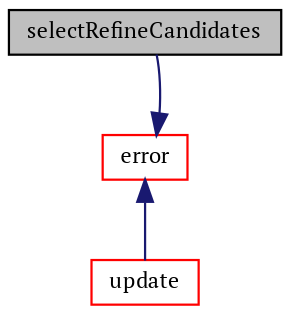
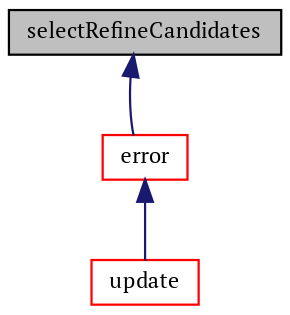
(160, 84) -> (130, 106)
